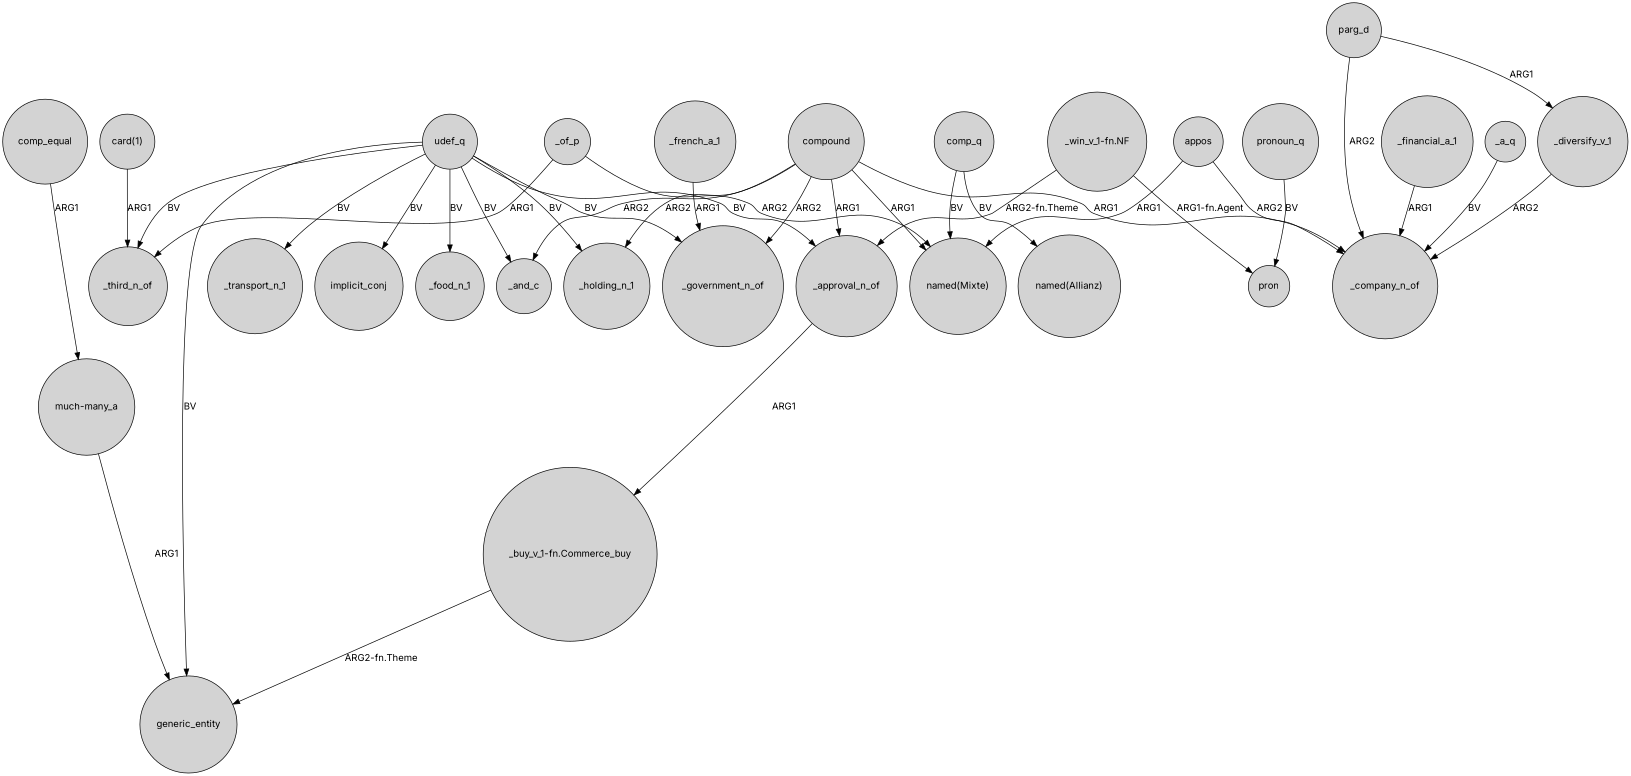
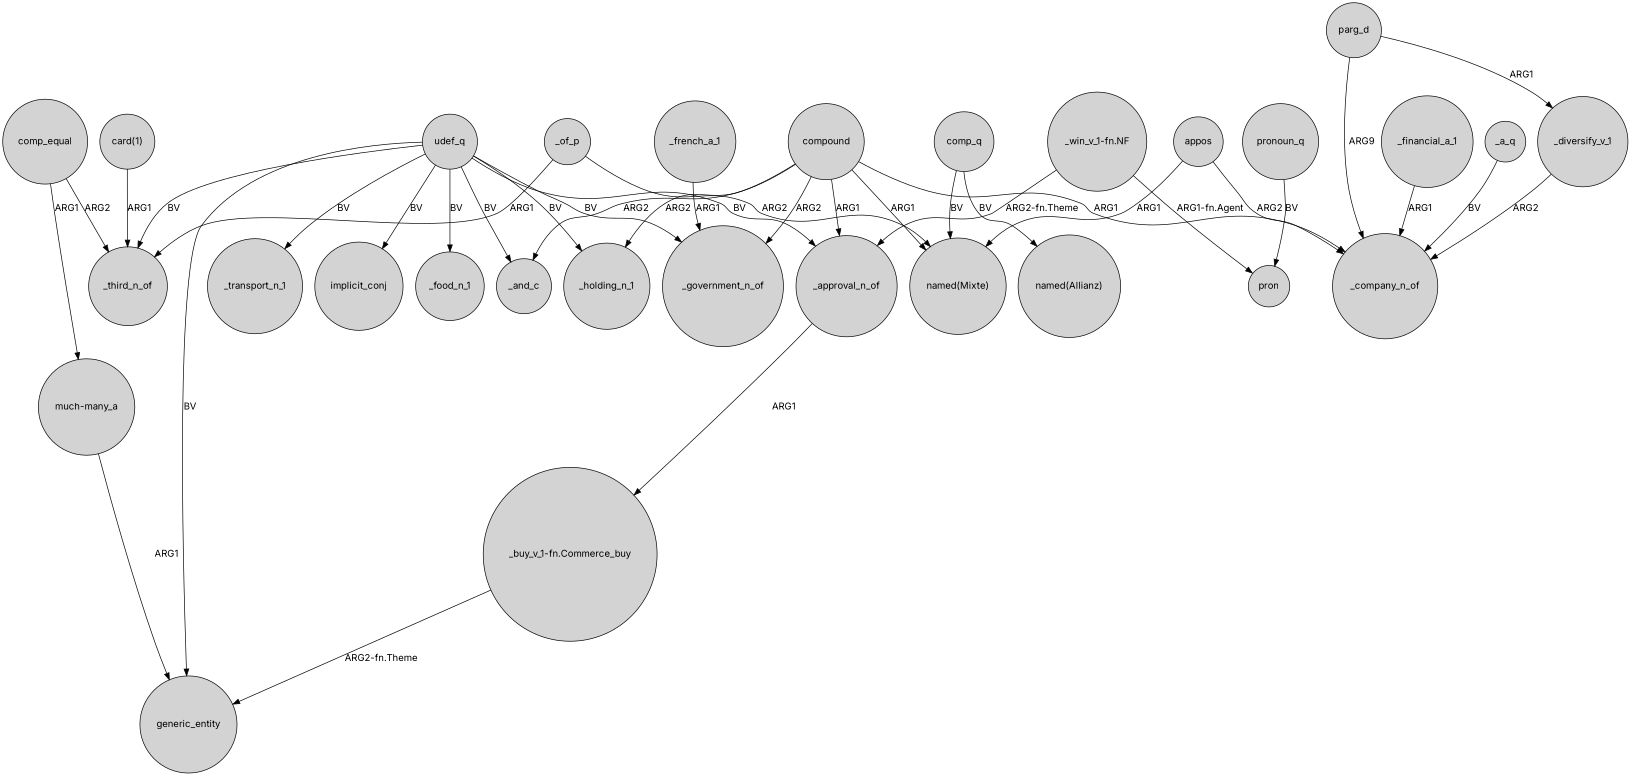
(1362, 142) -> (1362, 142)
none -> (86, 212)
